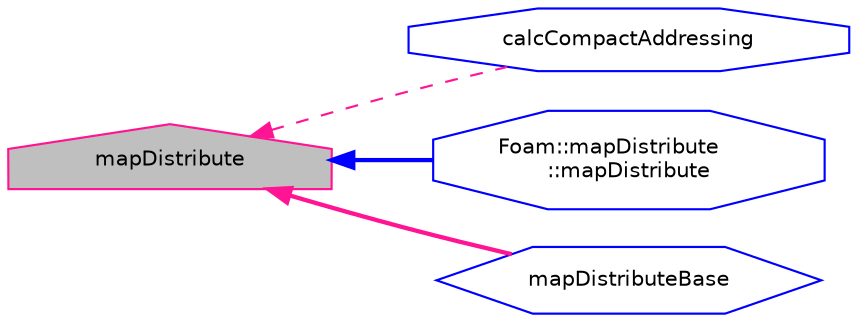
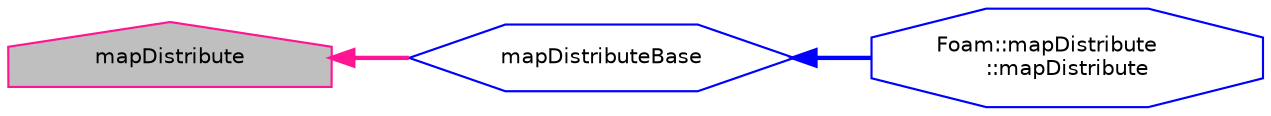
(629, 40) -> none
(393, 160) -> (844, 58)
